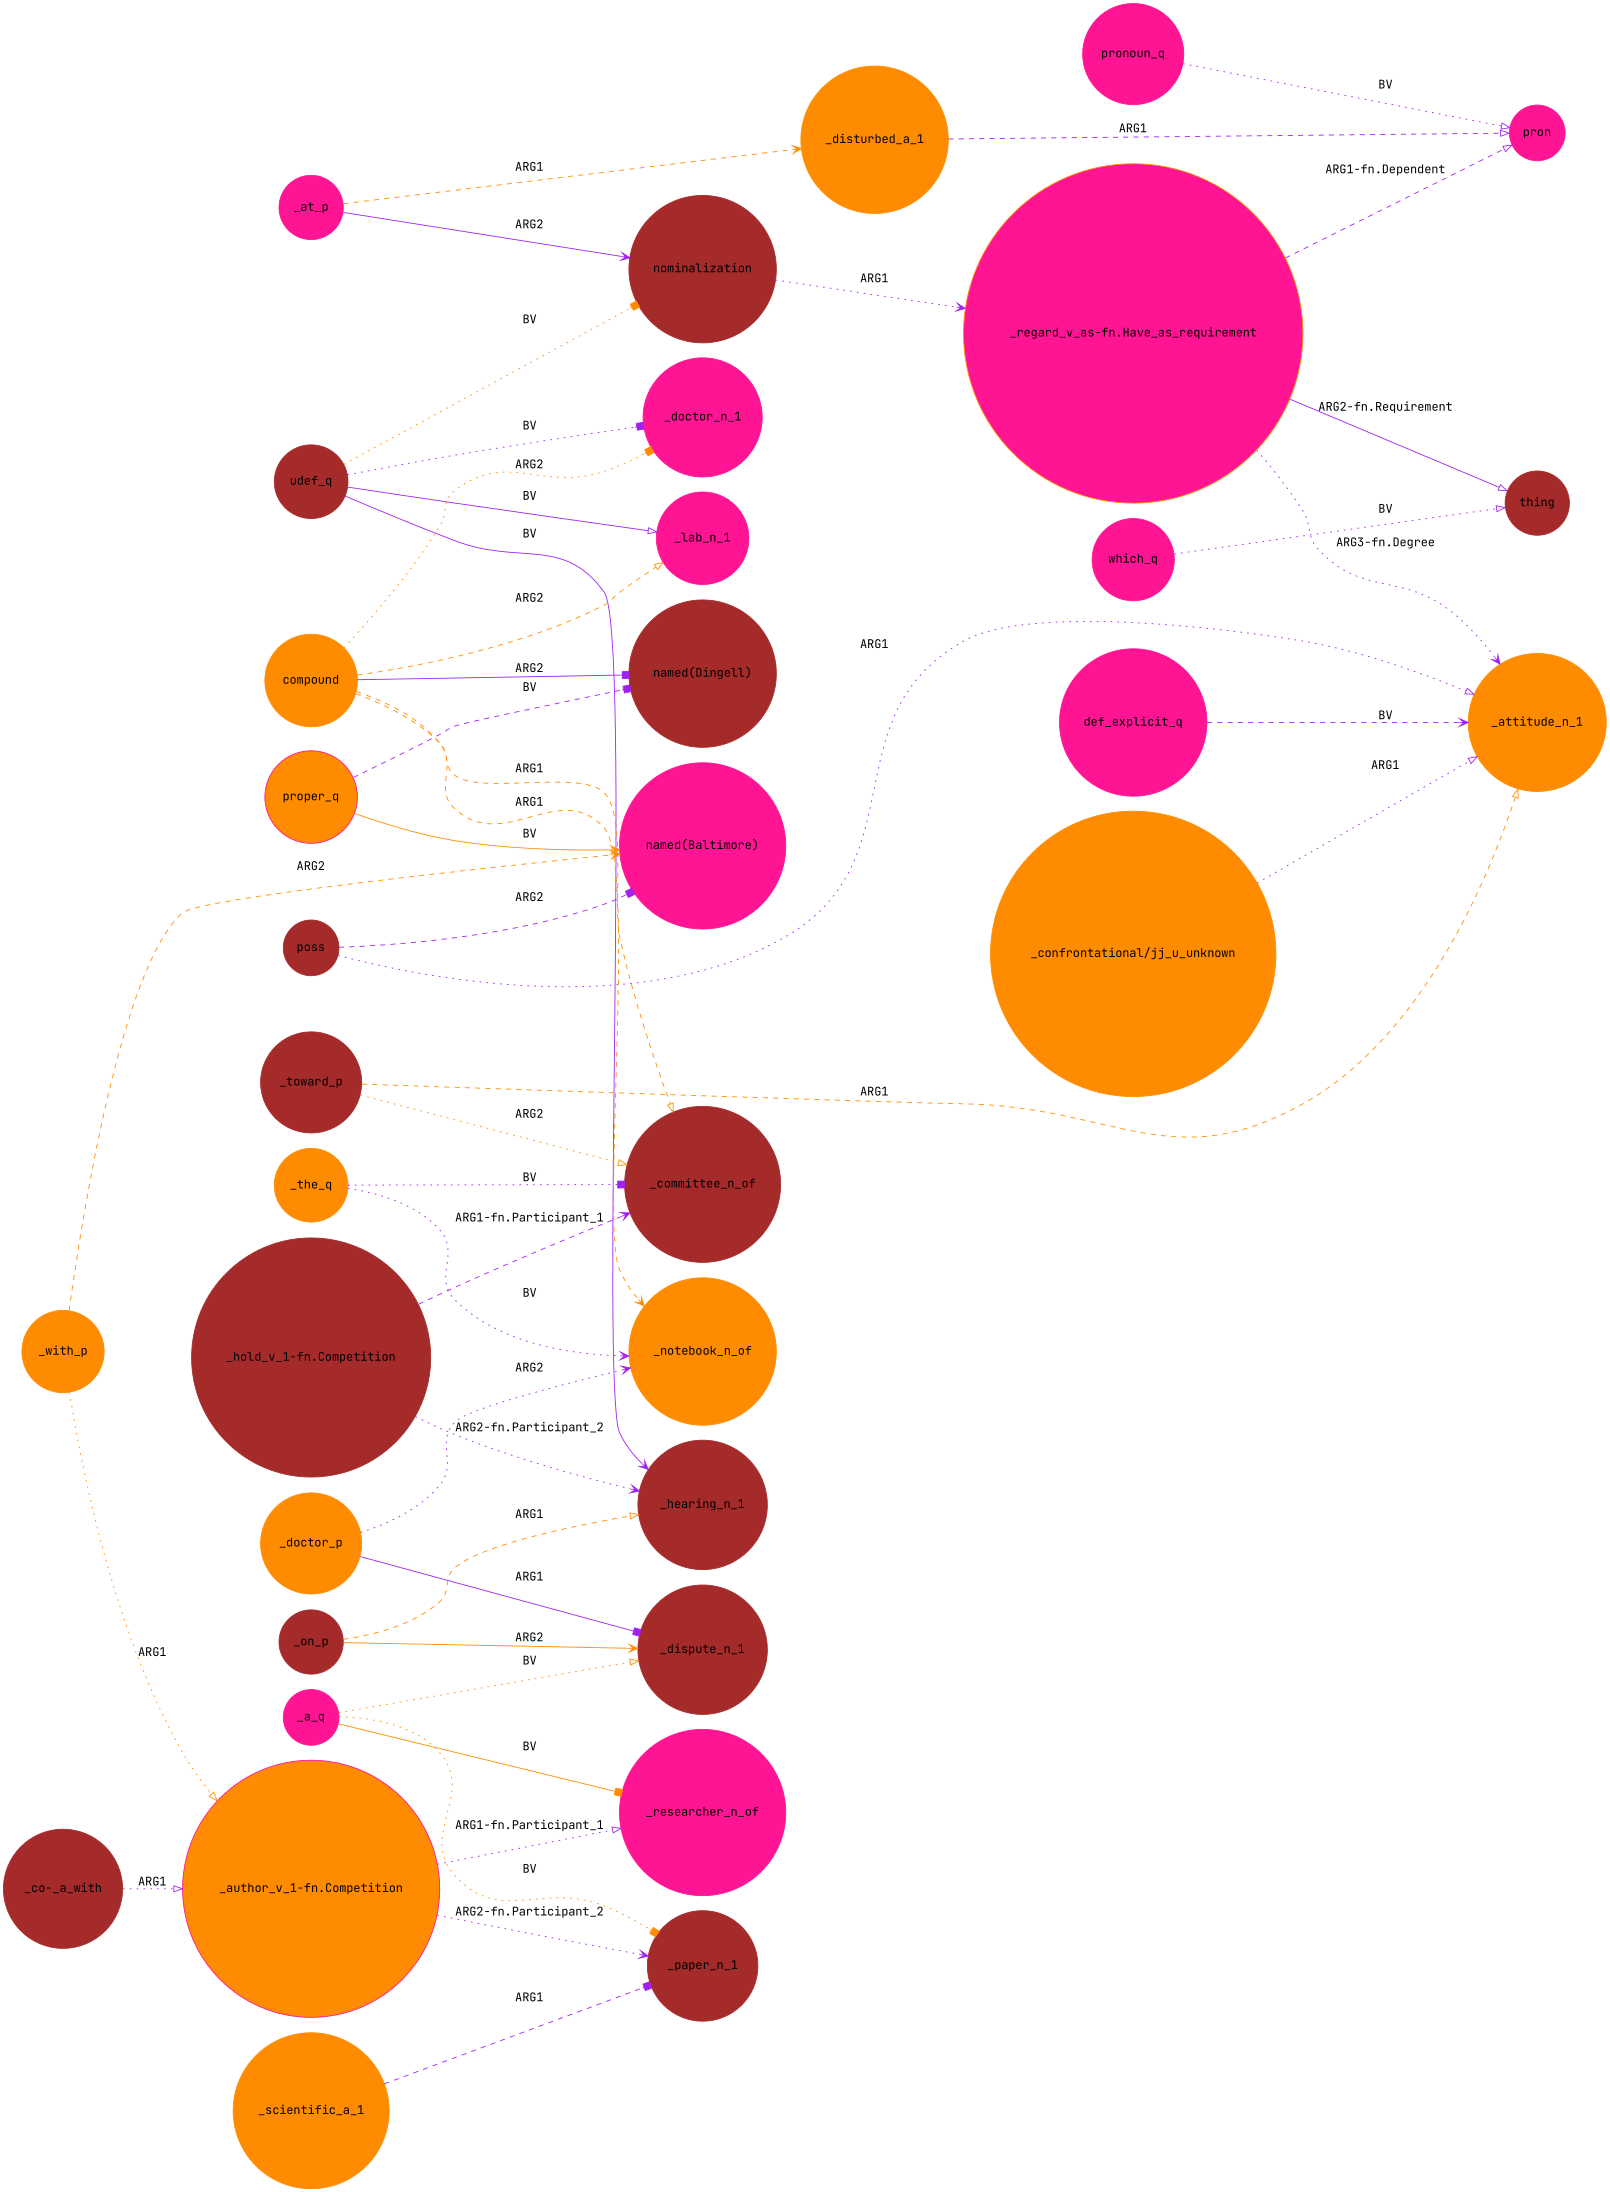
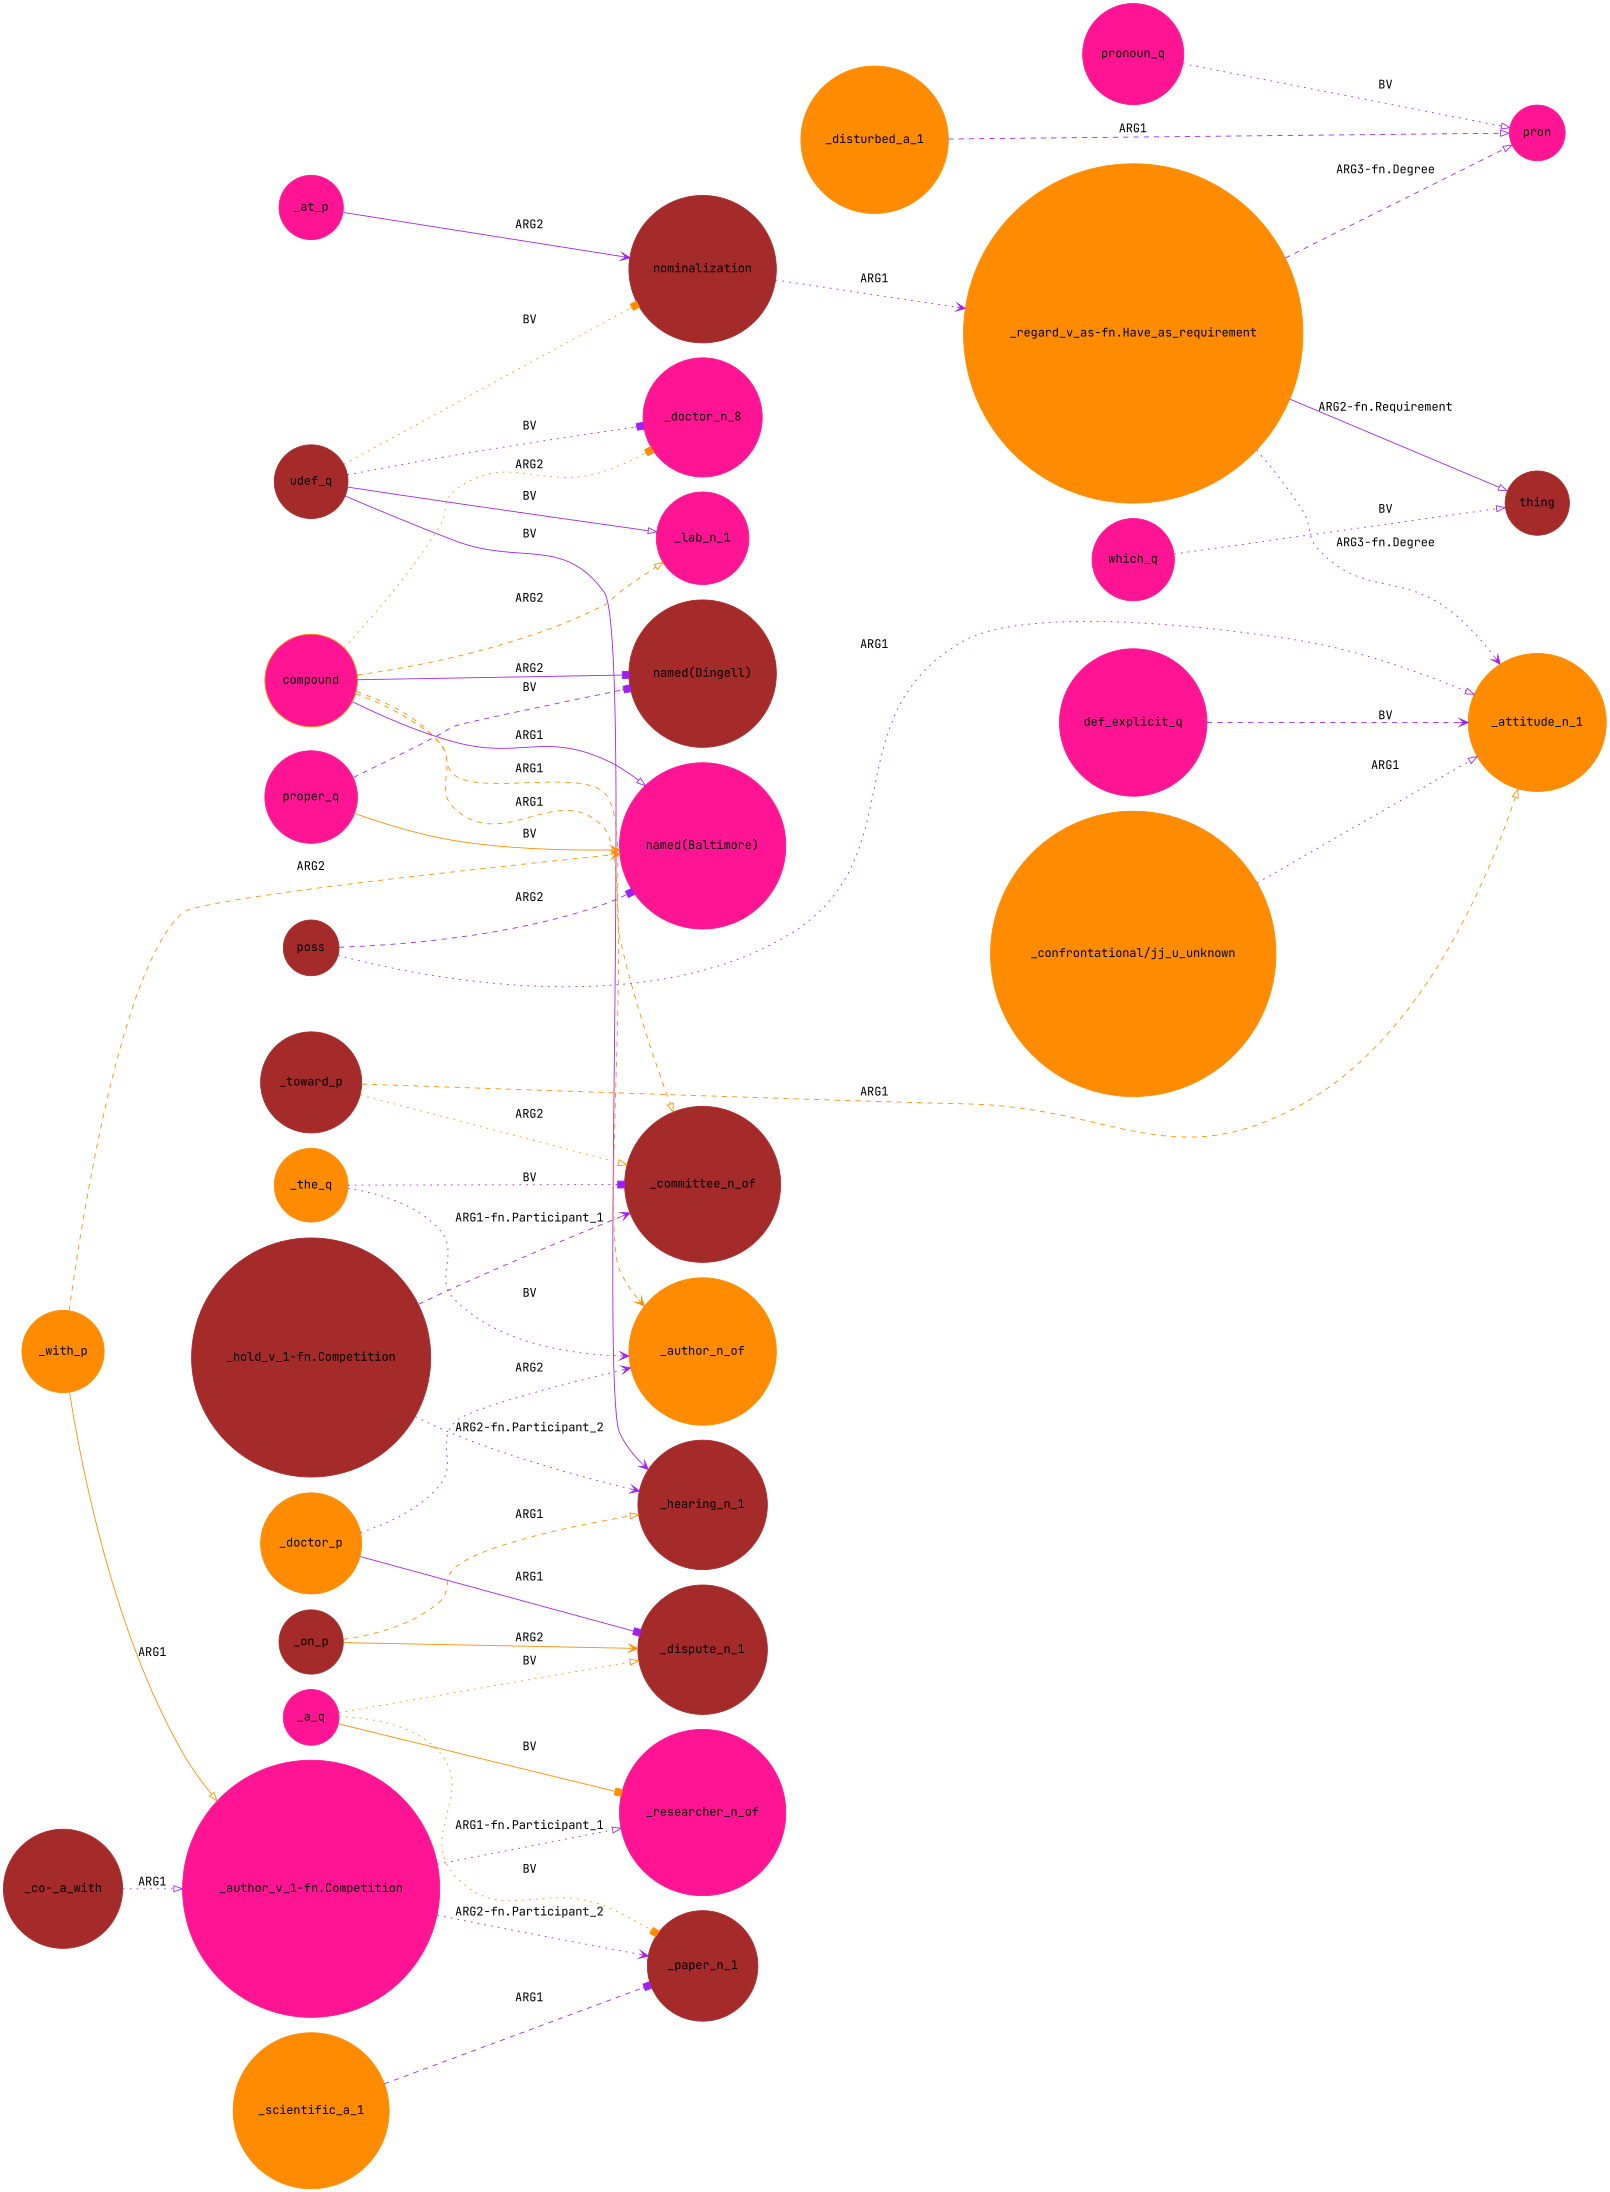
(1386, 170) -> (1386, 170)
(568, 177) -> none
(1133, 333) -> (1133, 333)
(703, 417) -> (703, 417)
(311, 680) -> (311, 680)
none -> (495, 748)
(311, 797) -> (311, 797)
(703, 1351) -> (703, 1351)
(118, 1601) -> (118, 1601)
(311, 1889) -> (311, 1889)
